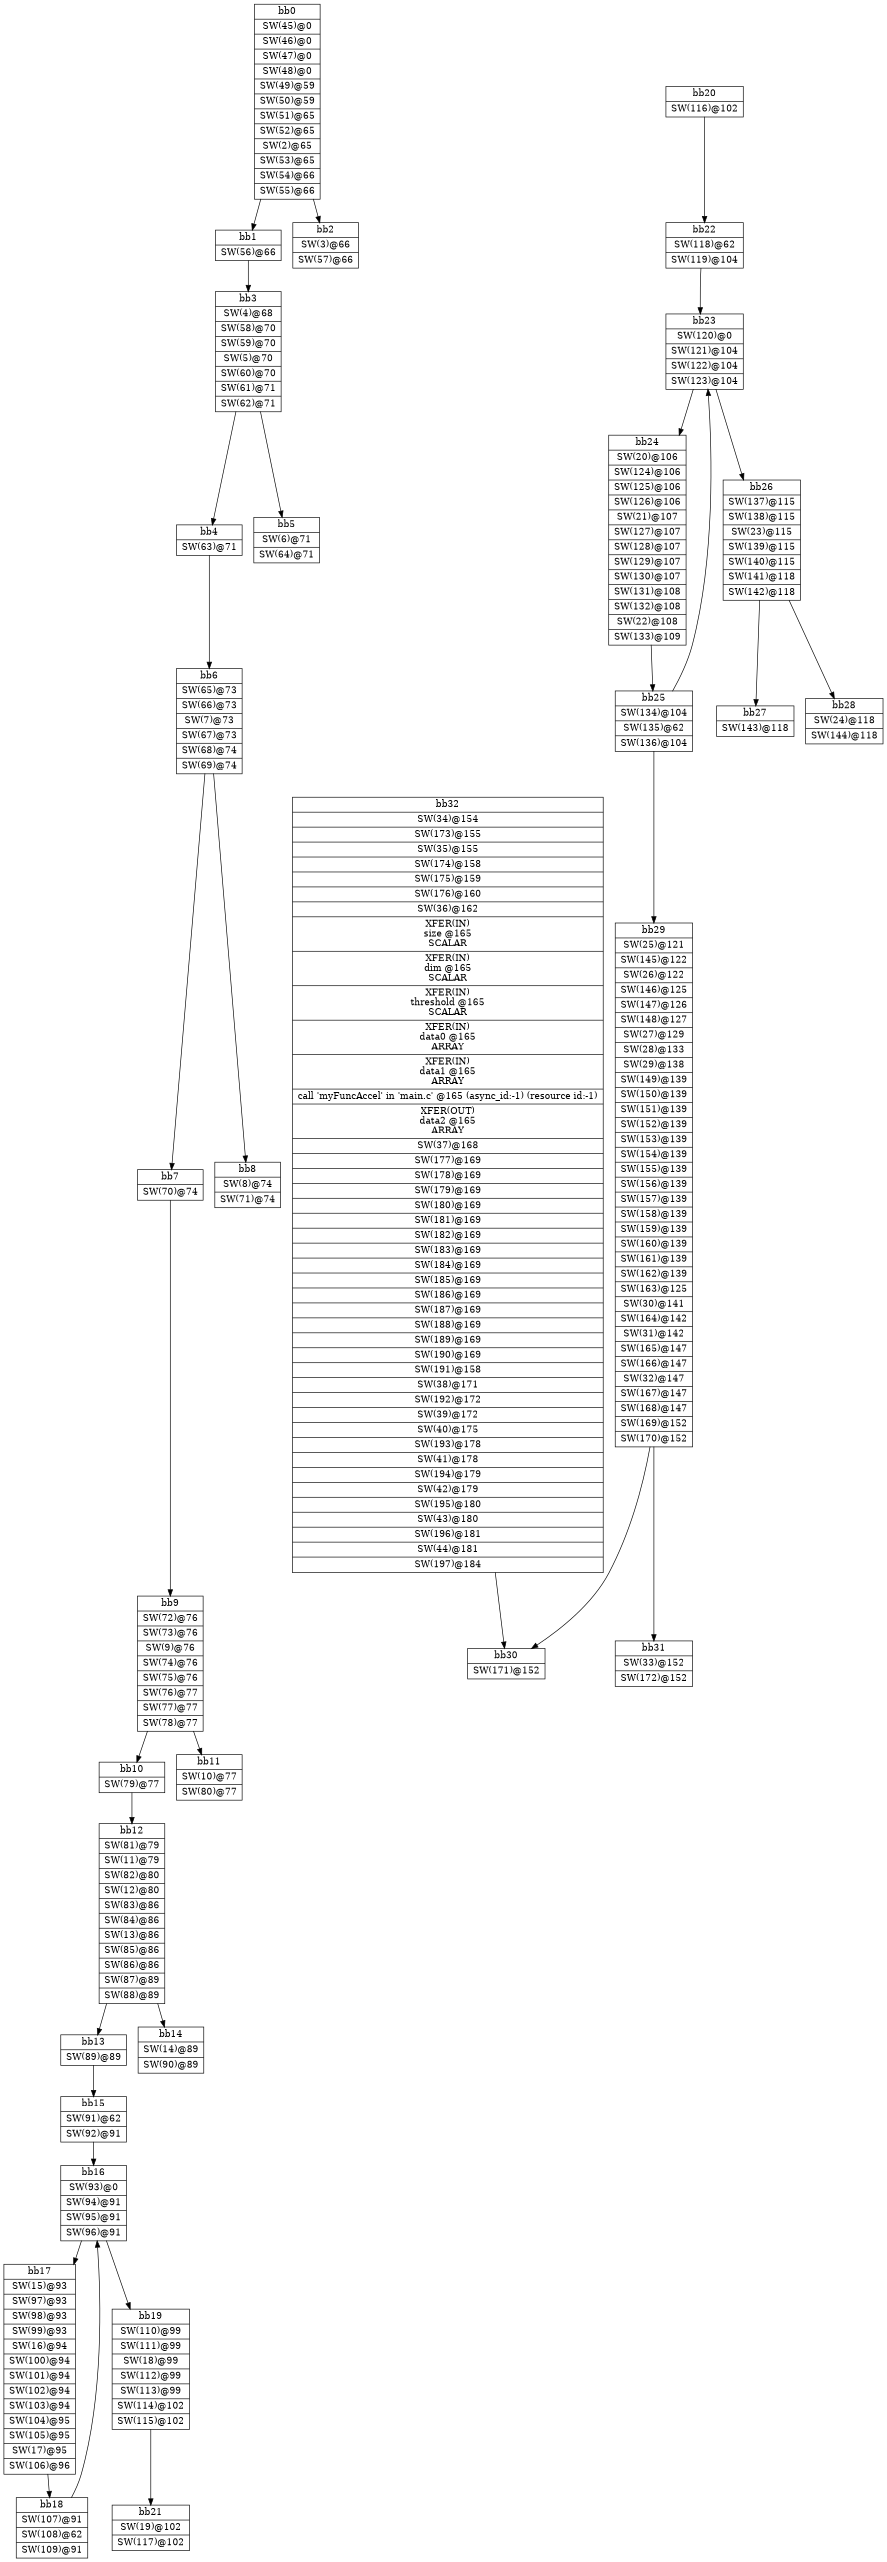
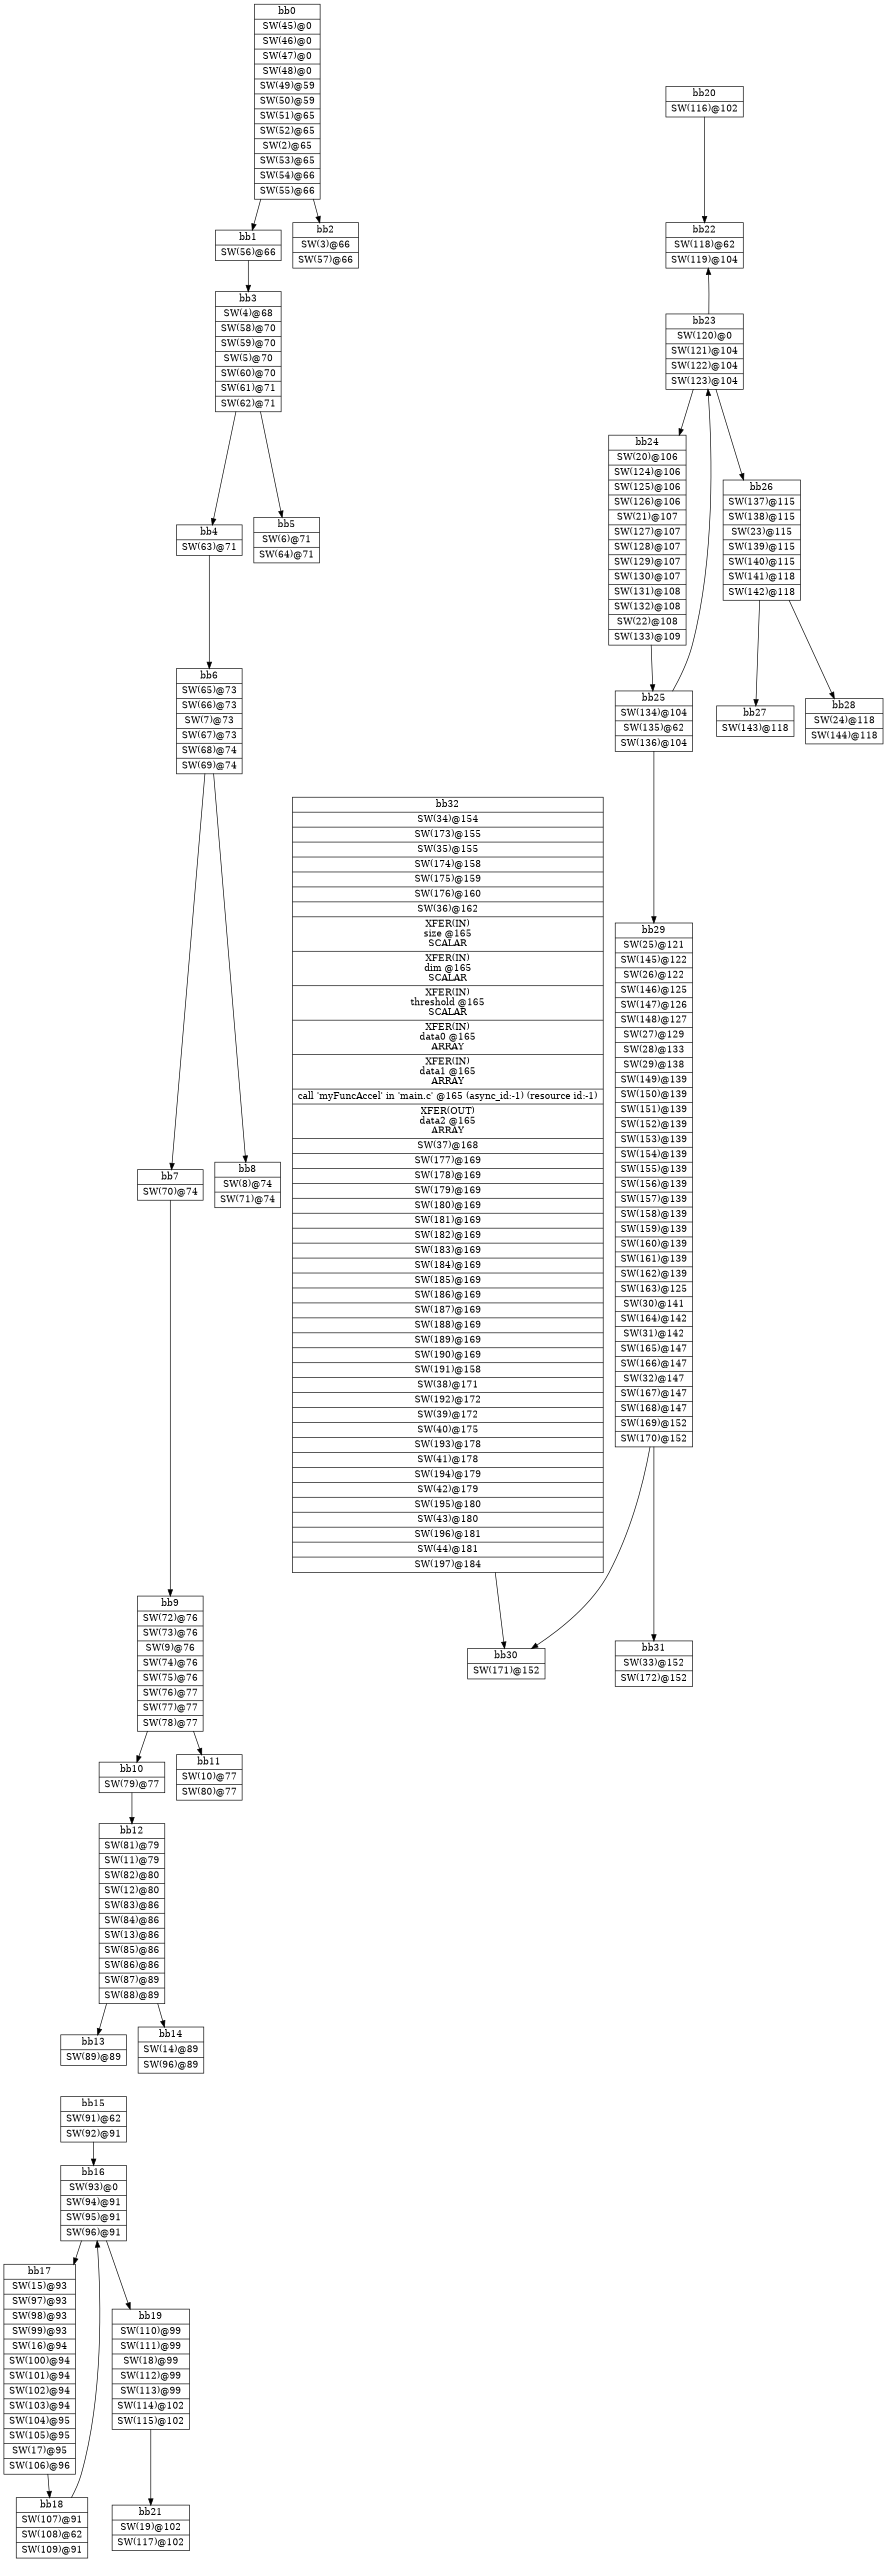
(700, 288) -> (709, 294)
(171, 2065) -> (171, 2065)
(94, 2078) -> none
